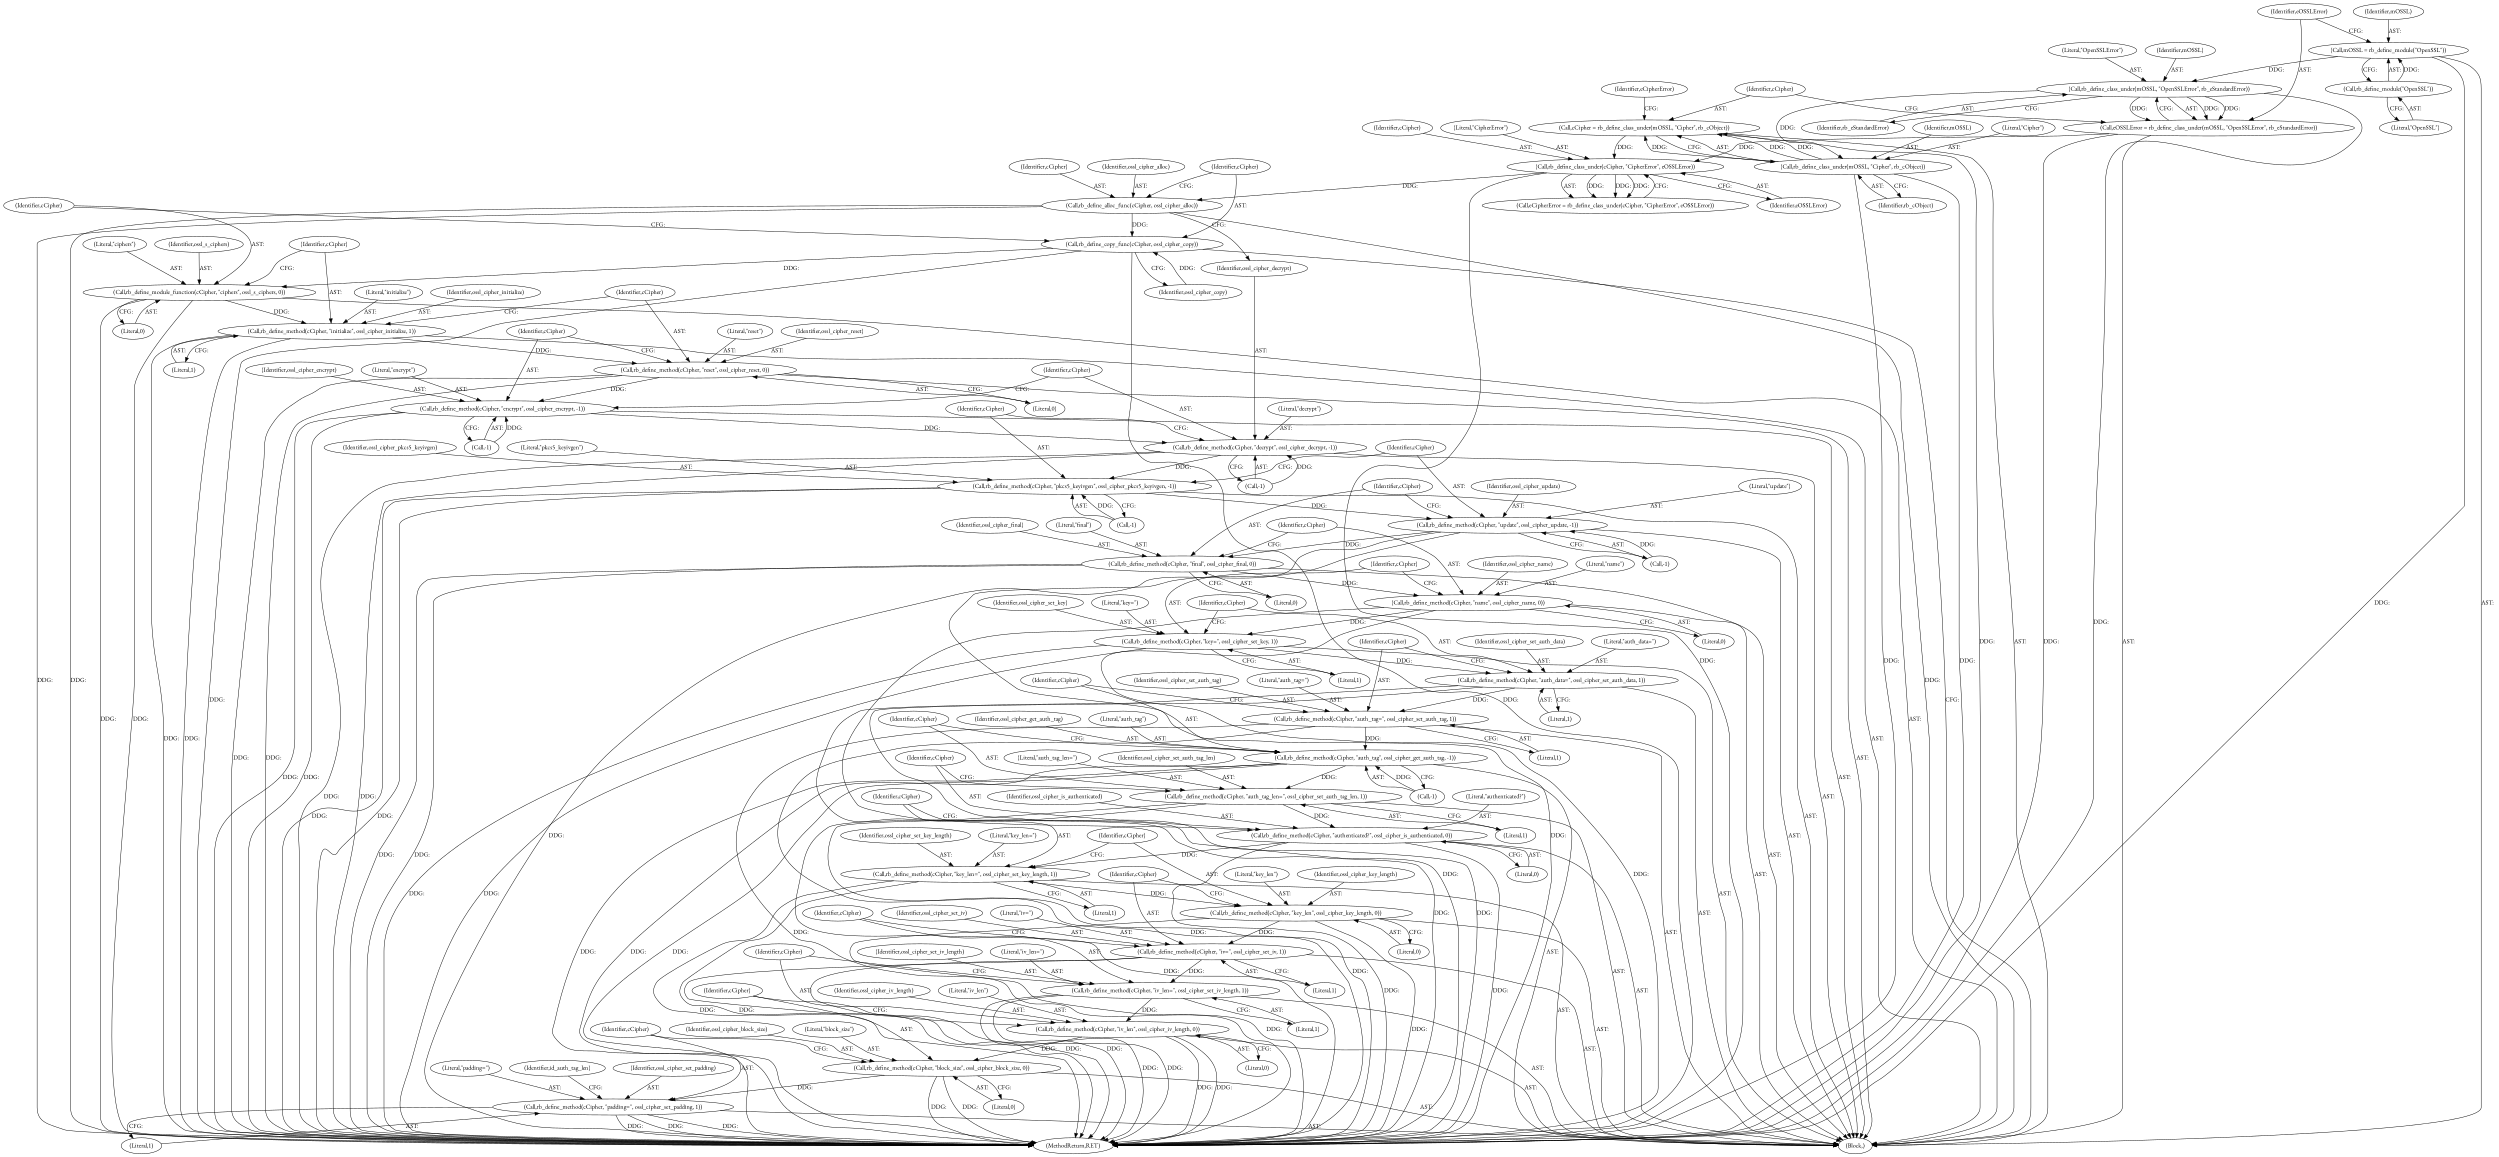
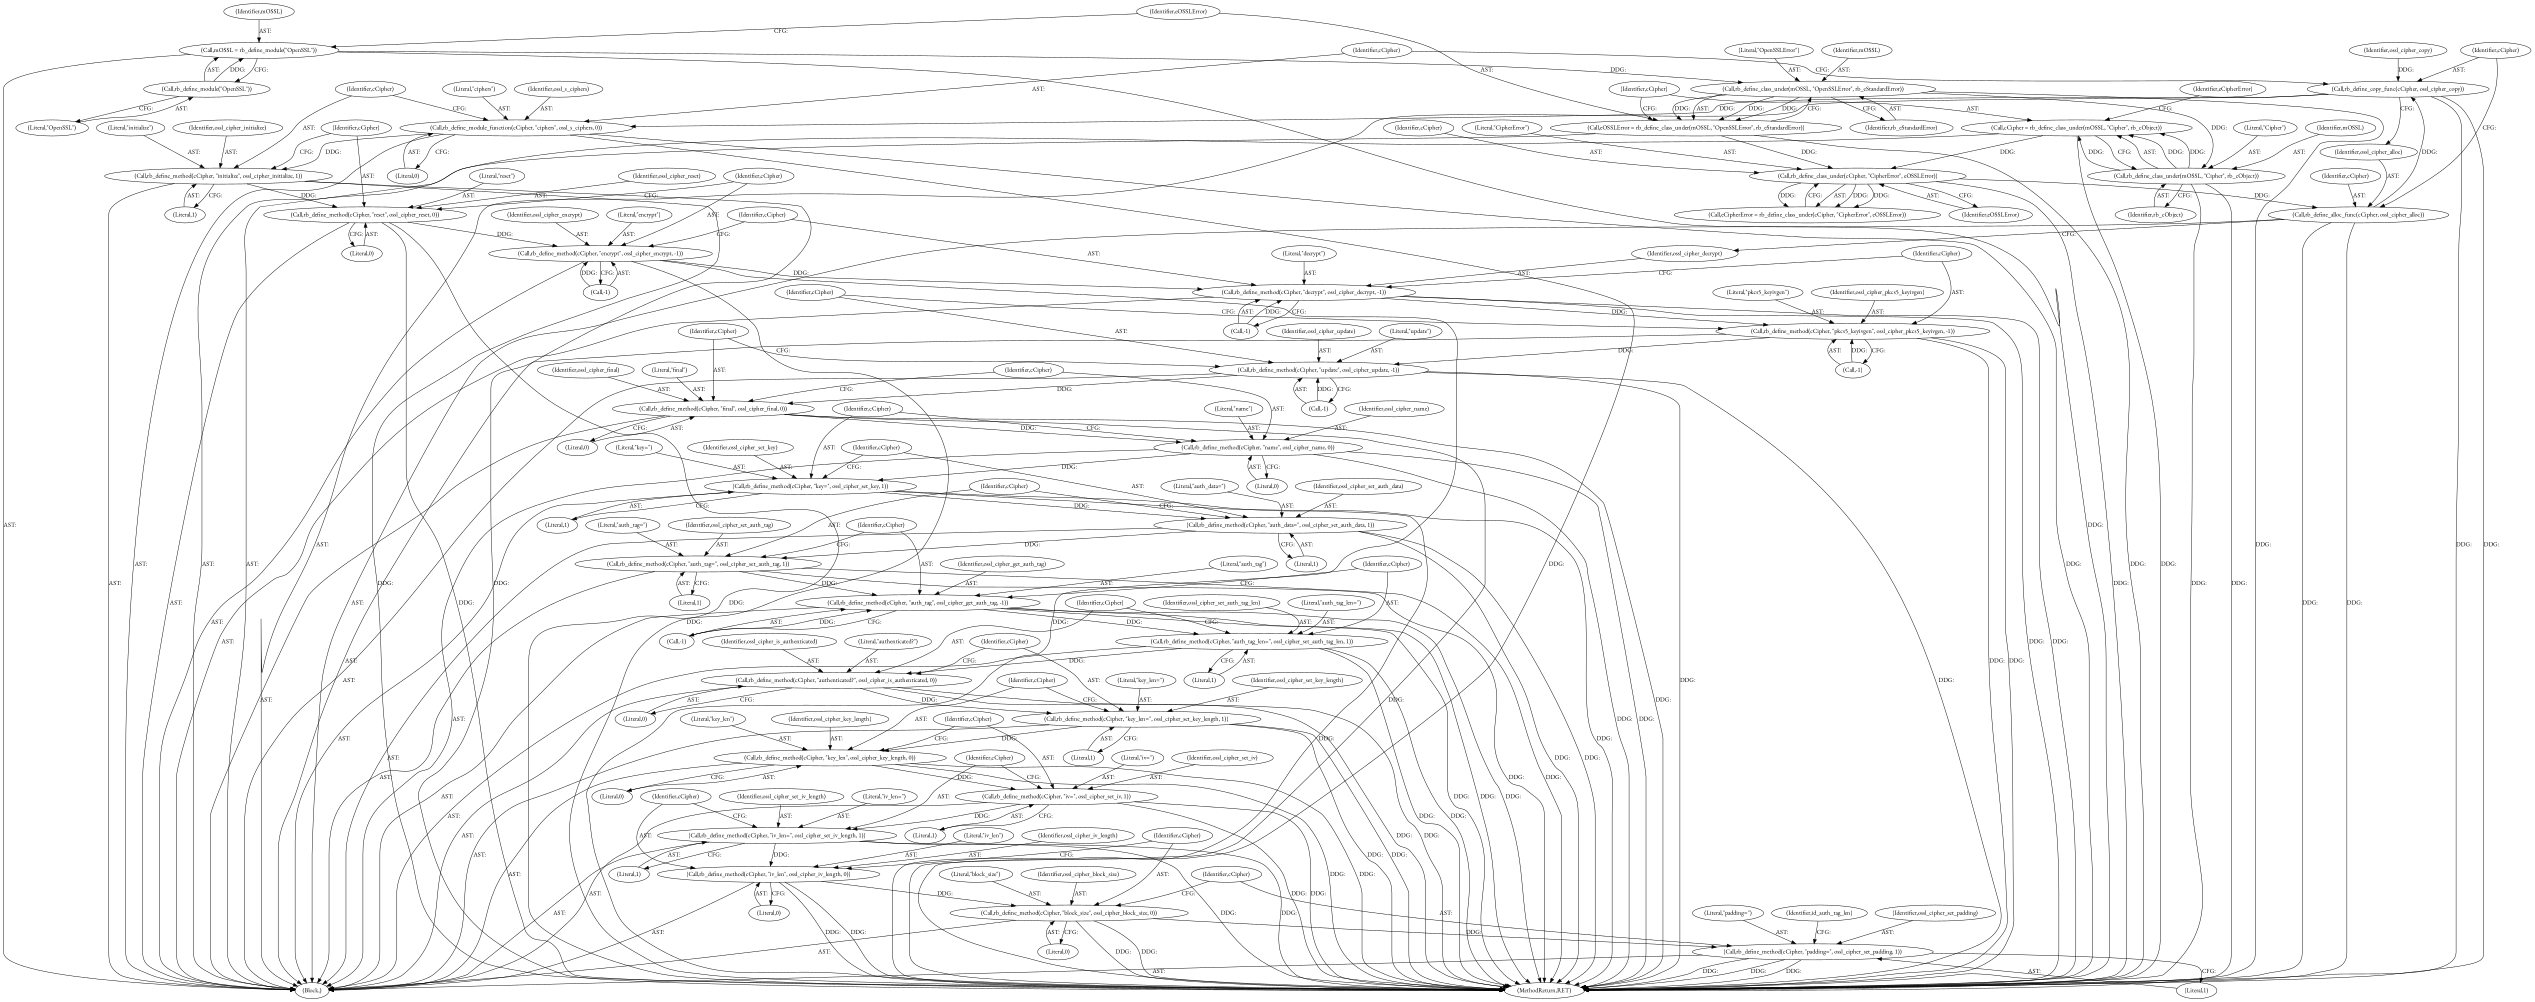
(1146, 271) -> (2400, 121)
(1933, 680) -> (358, 603)
(1953, 700) -> (323, 545)
